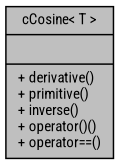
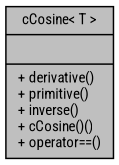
(57, 127) -> (56, 127)
